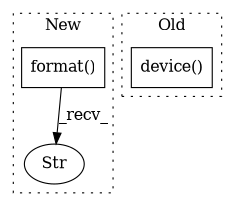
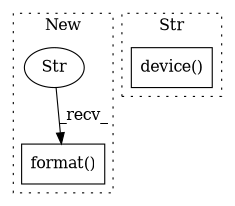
(172, 26) -> (172, 26)
(59, 110) -> (58, 110)
